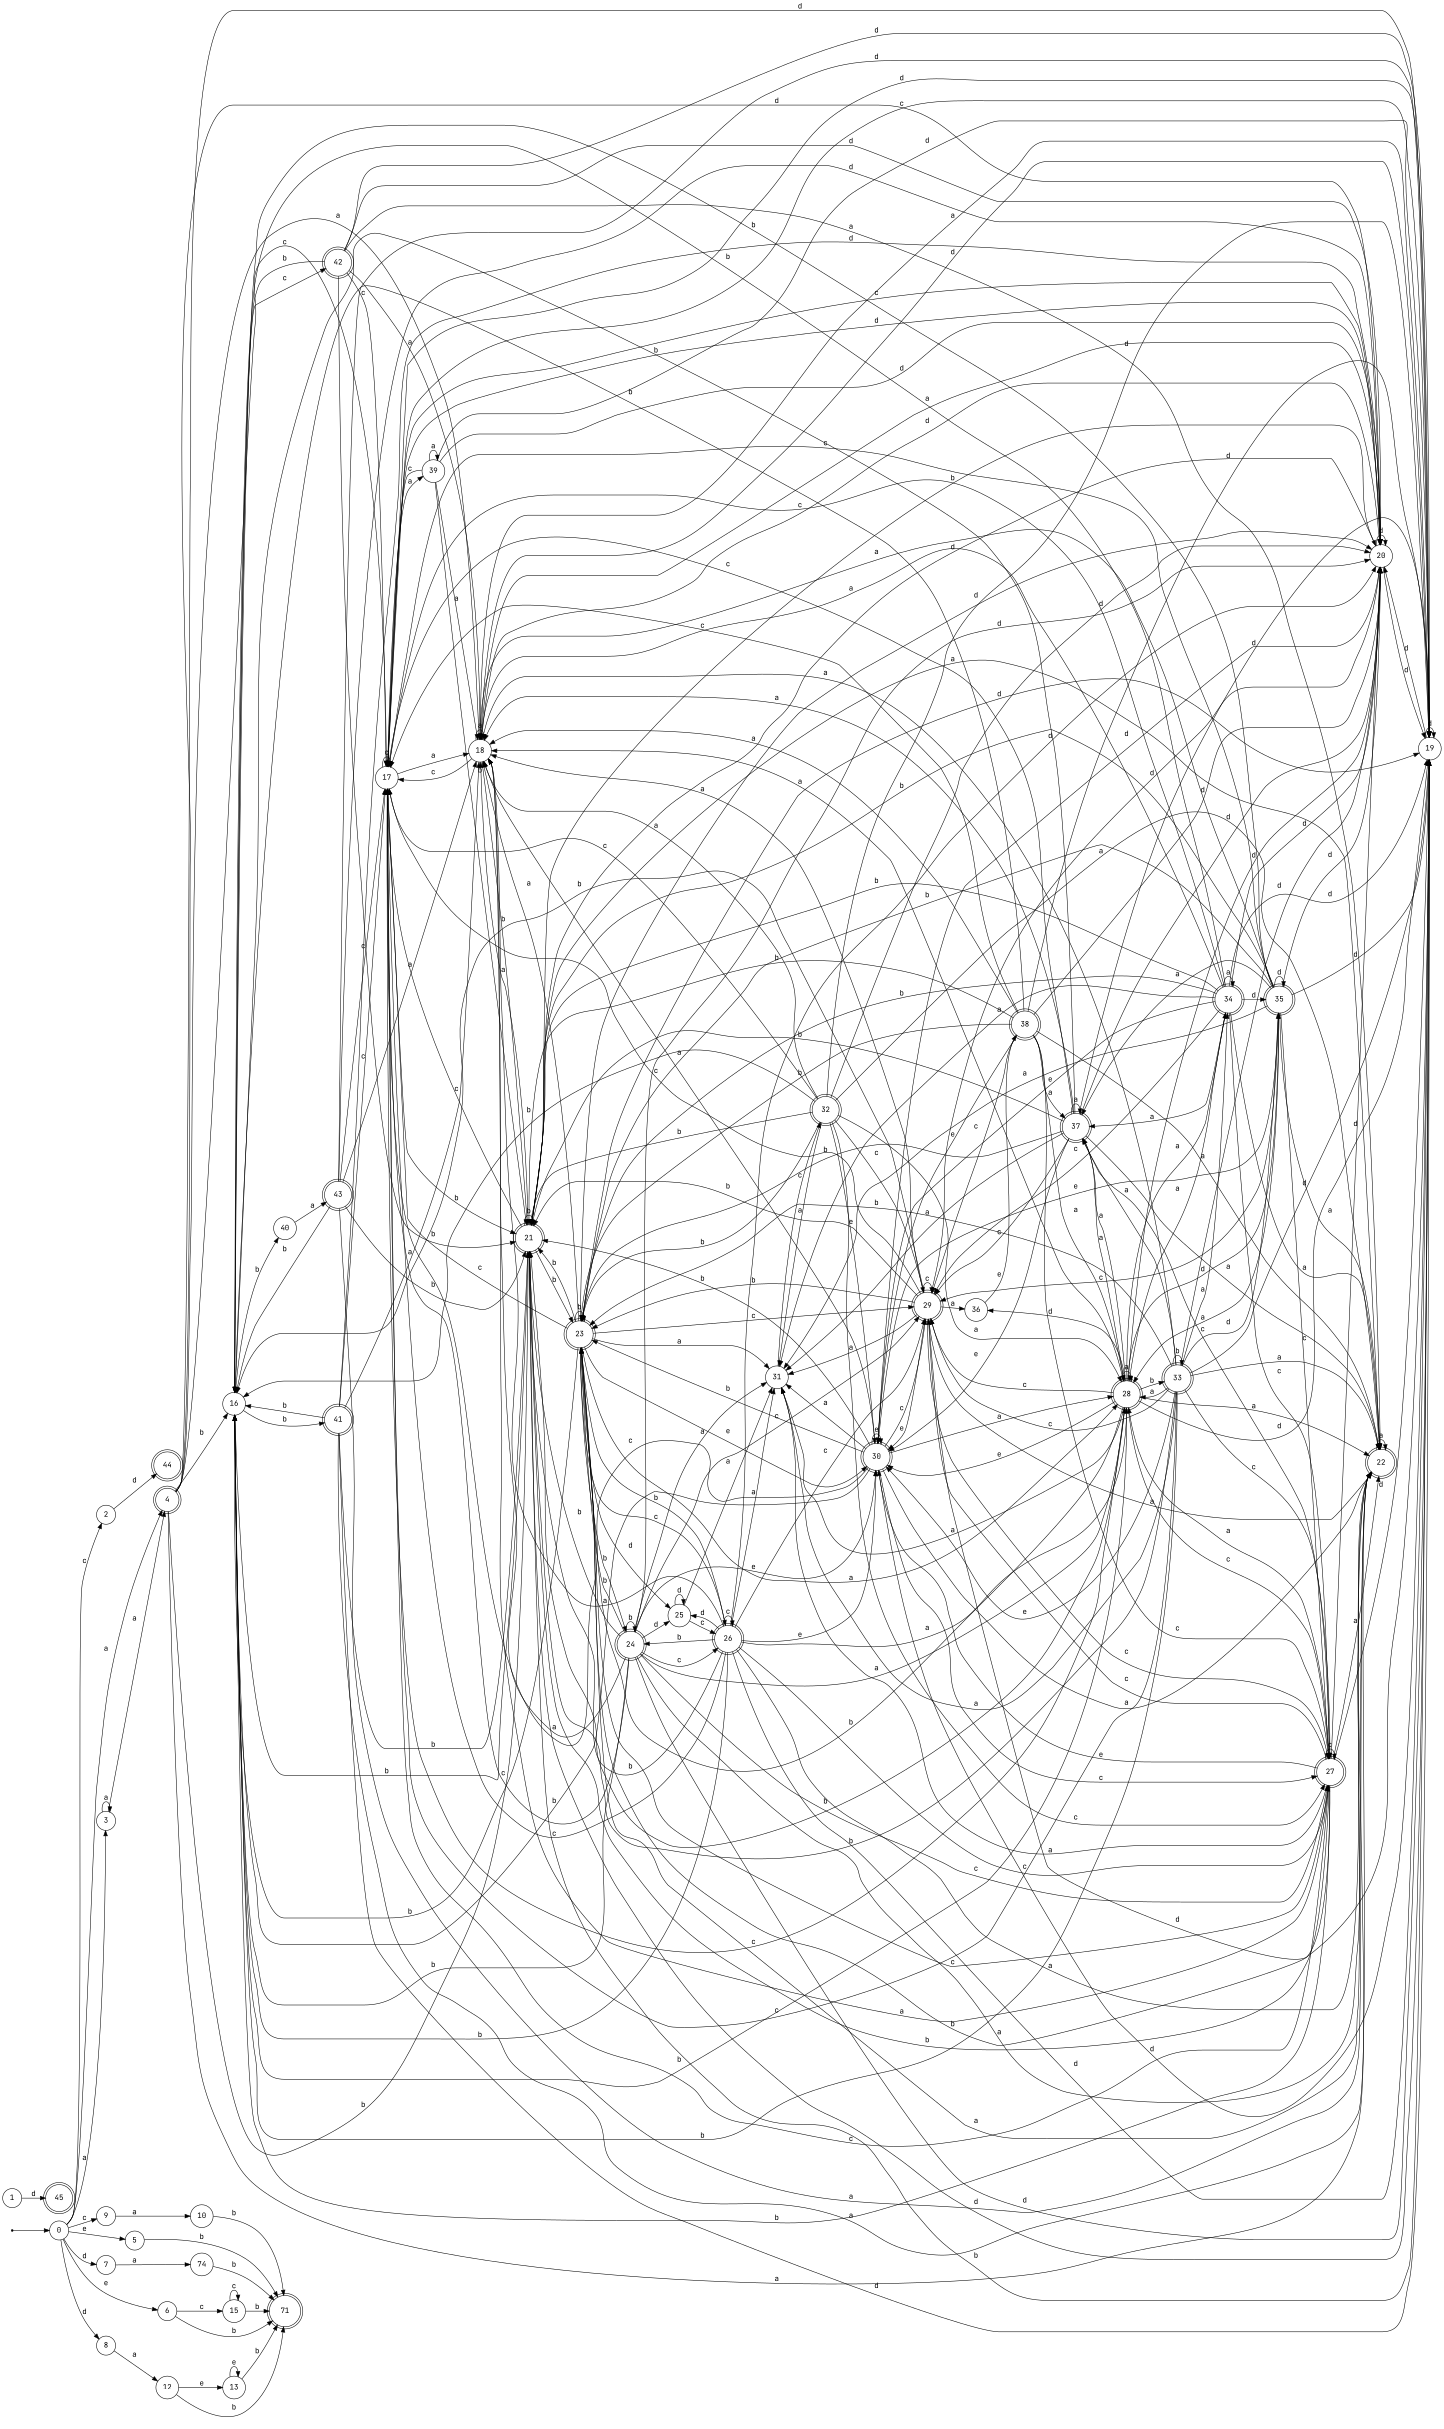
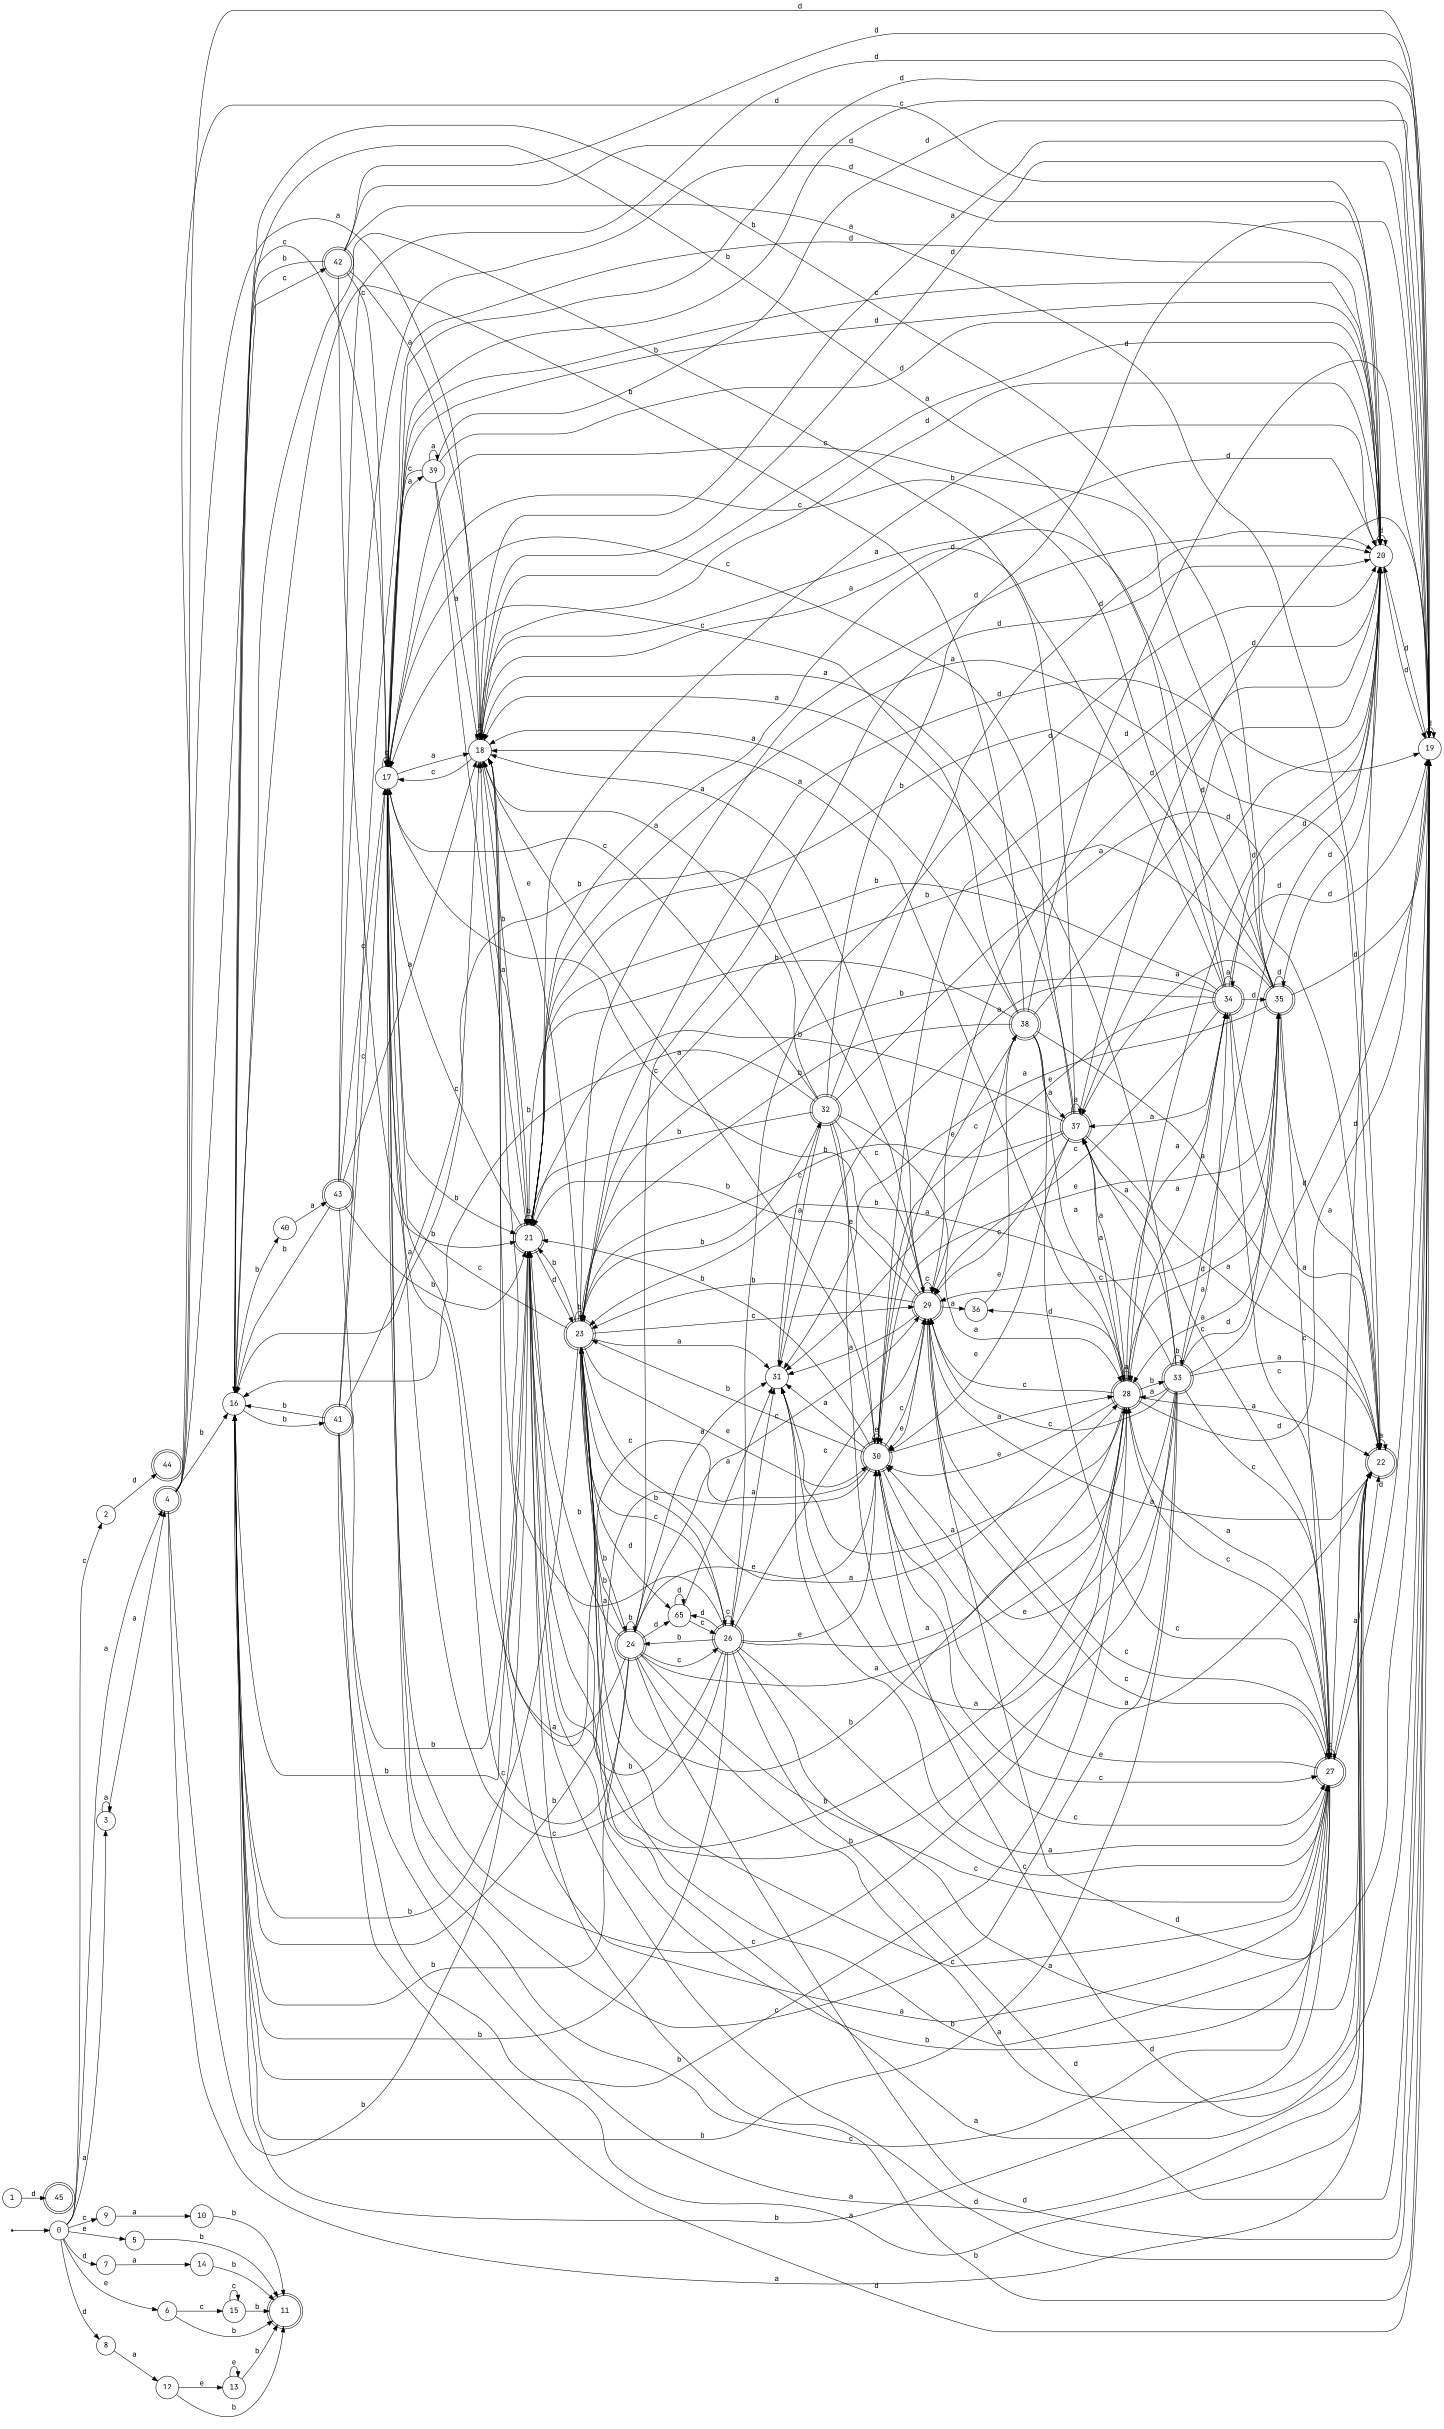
(529, 884) -> (529, 884)
(554, 1280) -> (554, 1280)
(679, 1616) -> (679, 1616)
(202, 2264) -> (202, 2264)
(285, 2311) -> (285, 2311)
